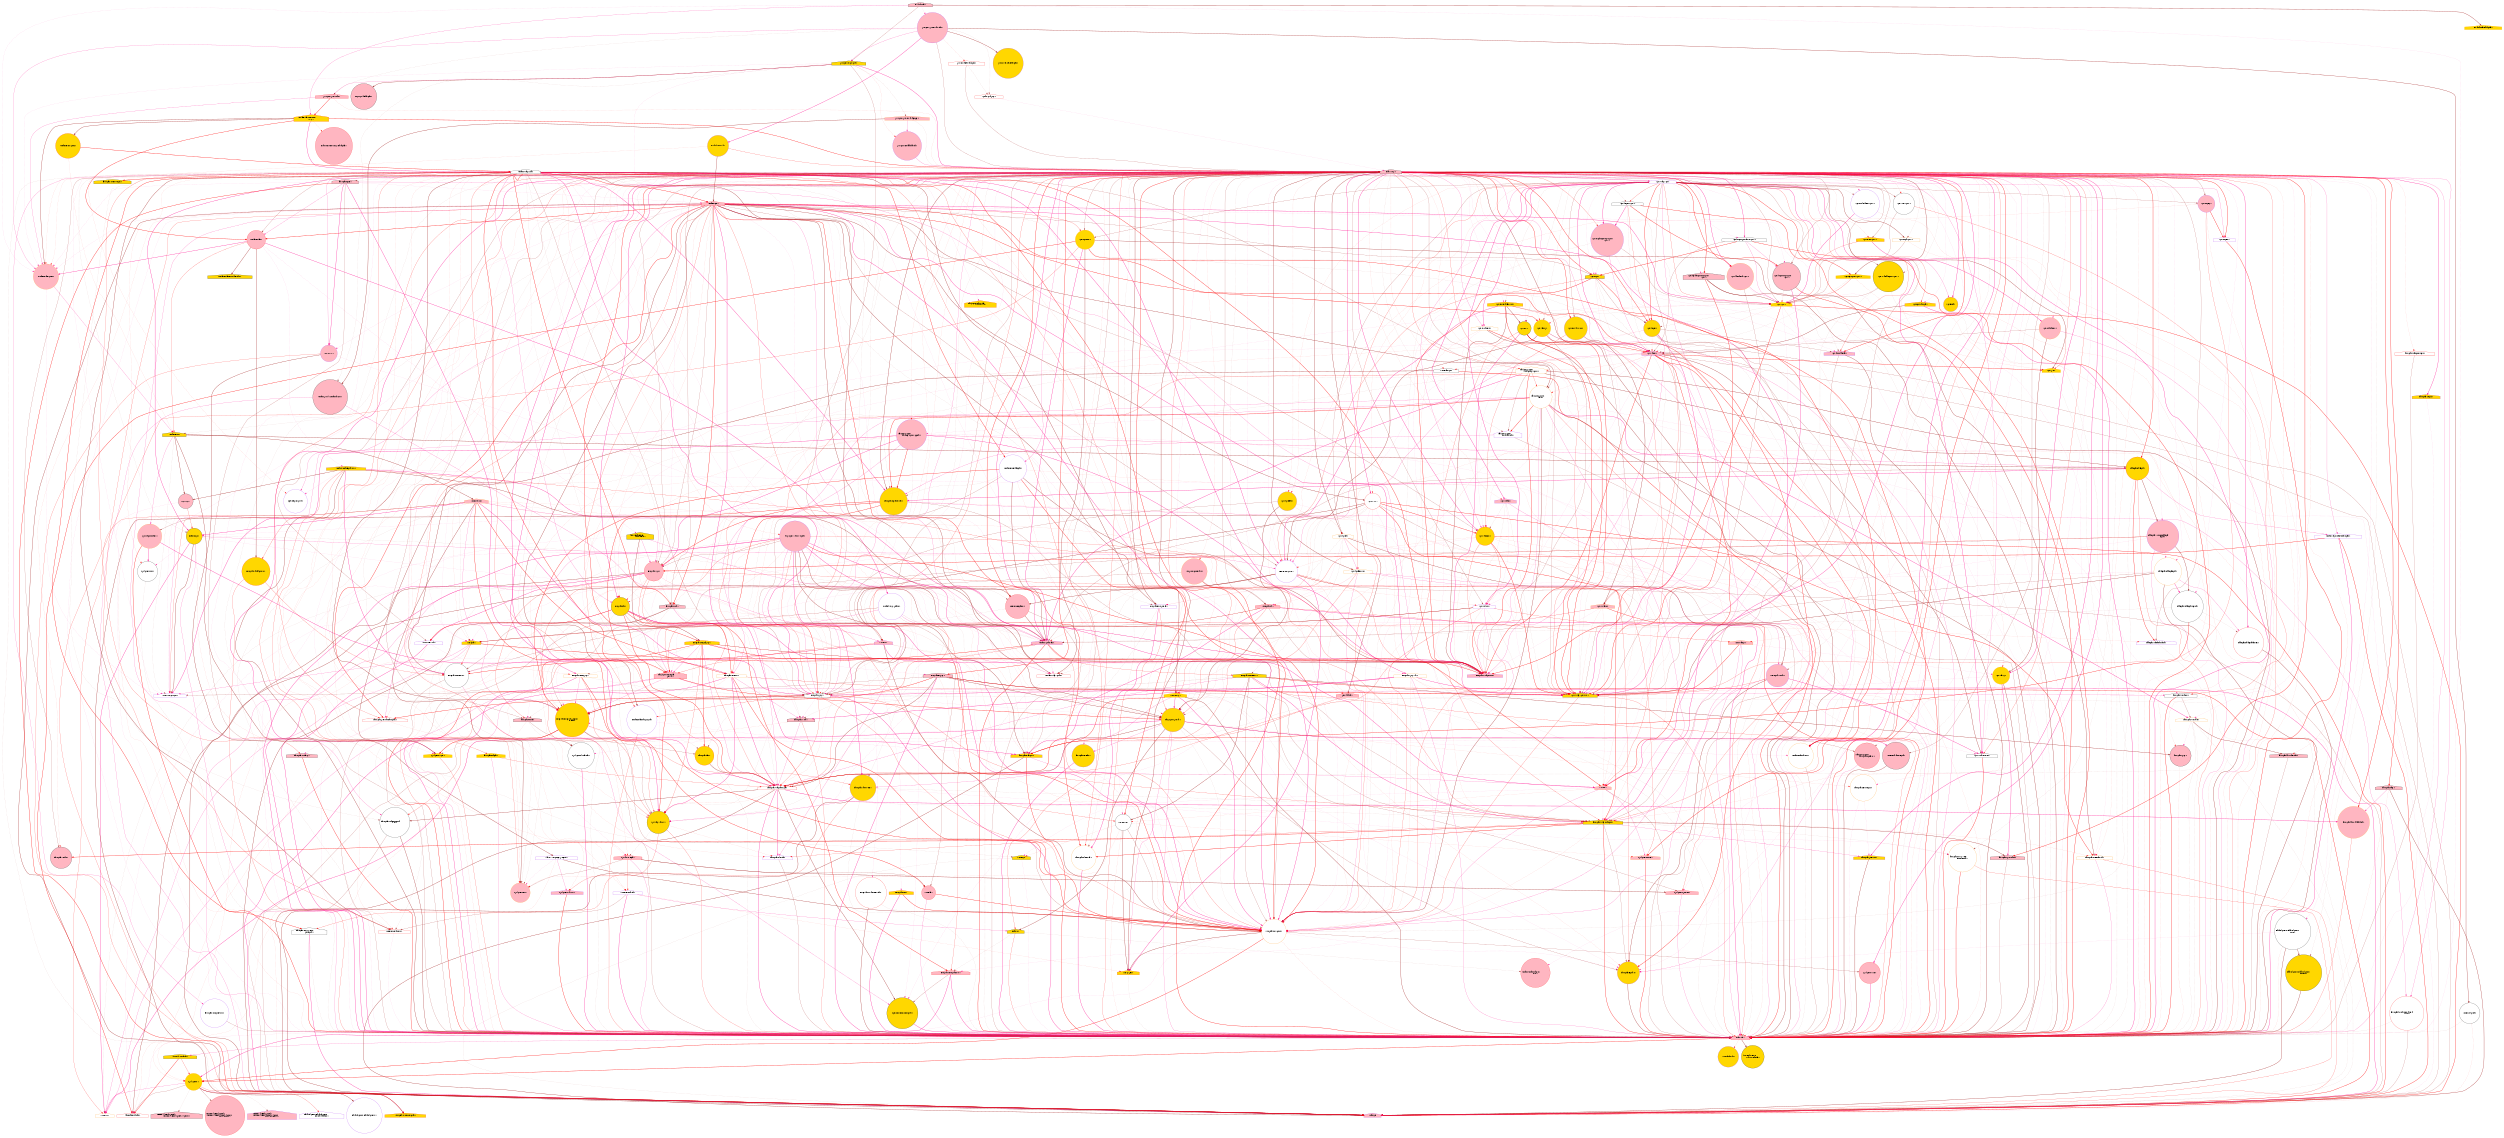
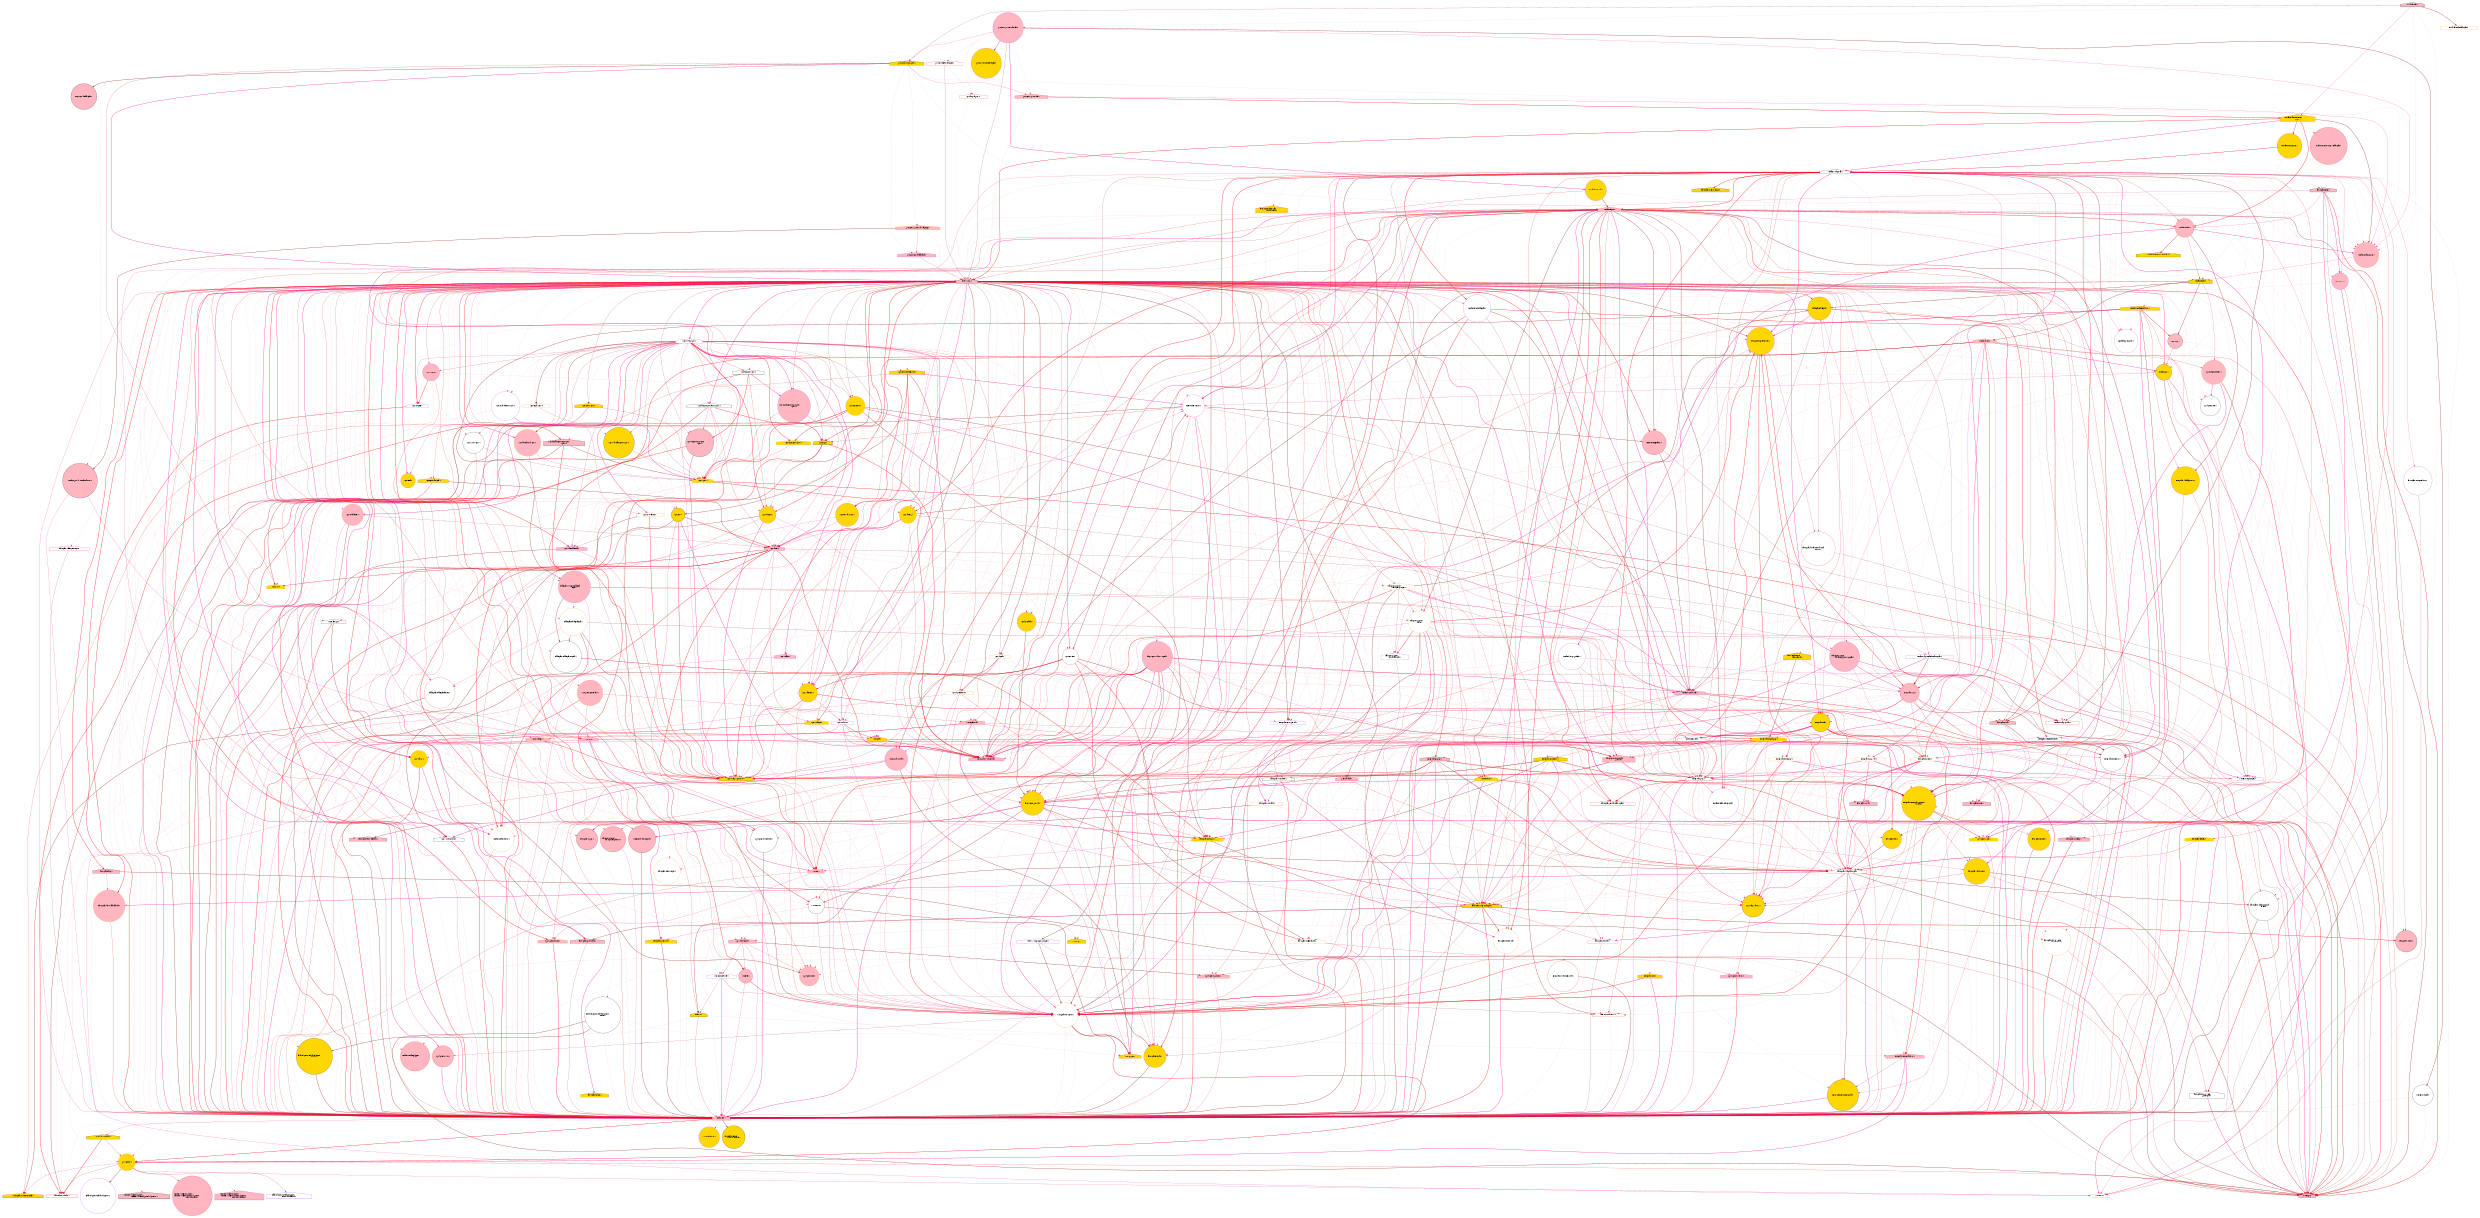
(2483, 28) -> (2459, 28)
(907, 146) -> (917, 255)
(1377, 362) -> (1016, 424)
(1603, 606) -> (817, 723)
(1019, 669) -> (1330, 729)
